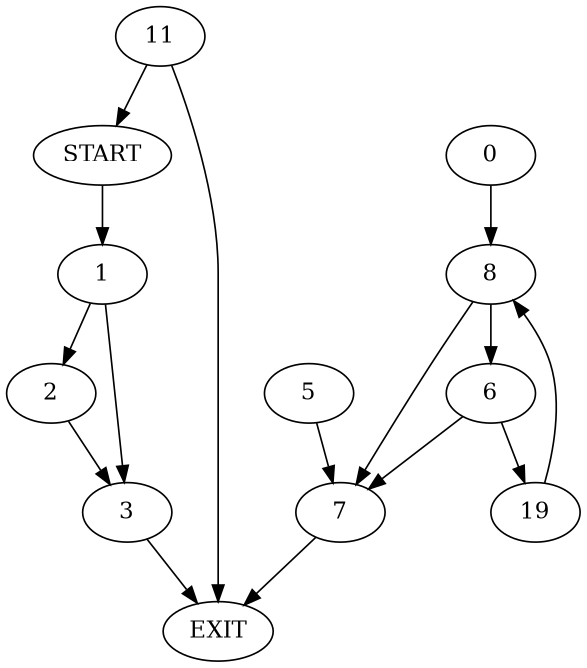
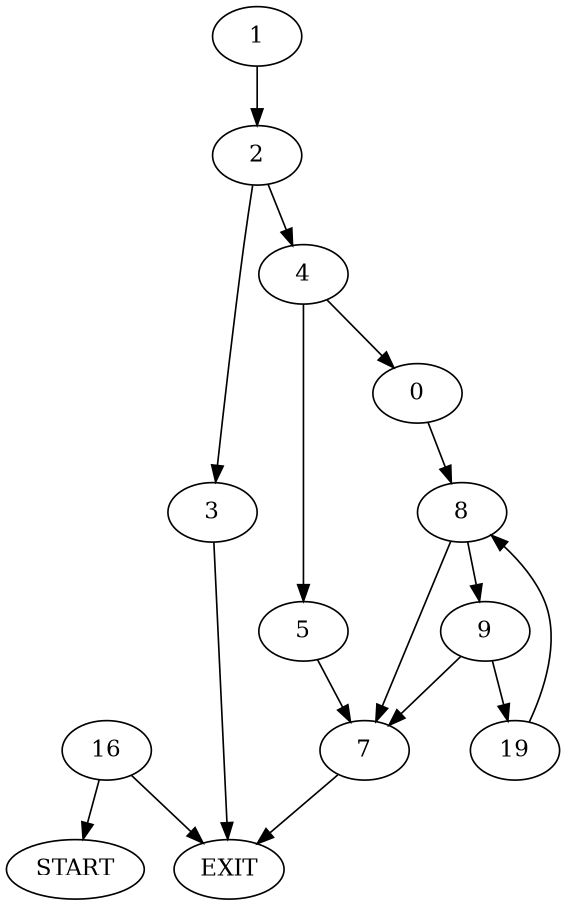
(160, 36) -> (107, 750)
(102, 207) -> none
none -> (303, 274)
(114, 385) -> none
(491, 393) -> (485, 631)
